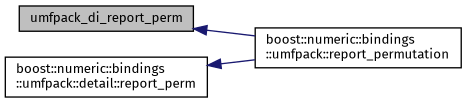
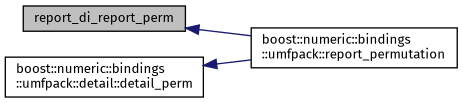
(106, 19) -> (104, 19)
(106, 77) -> (104, 77)
